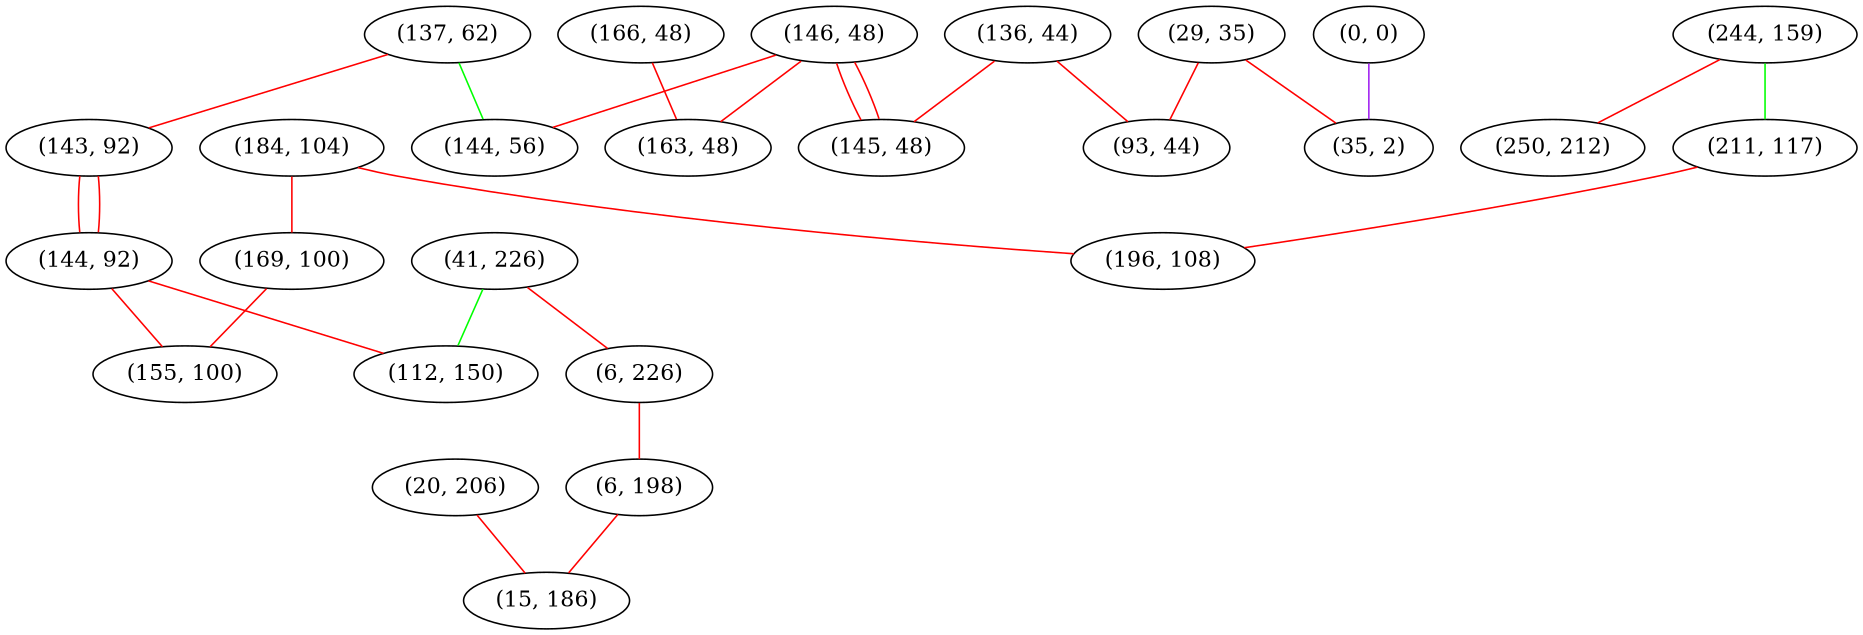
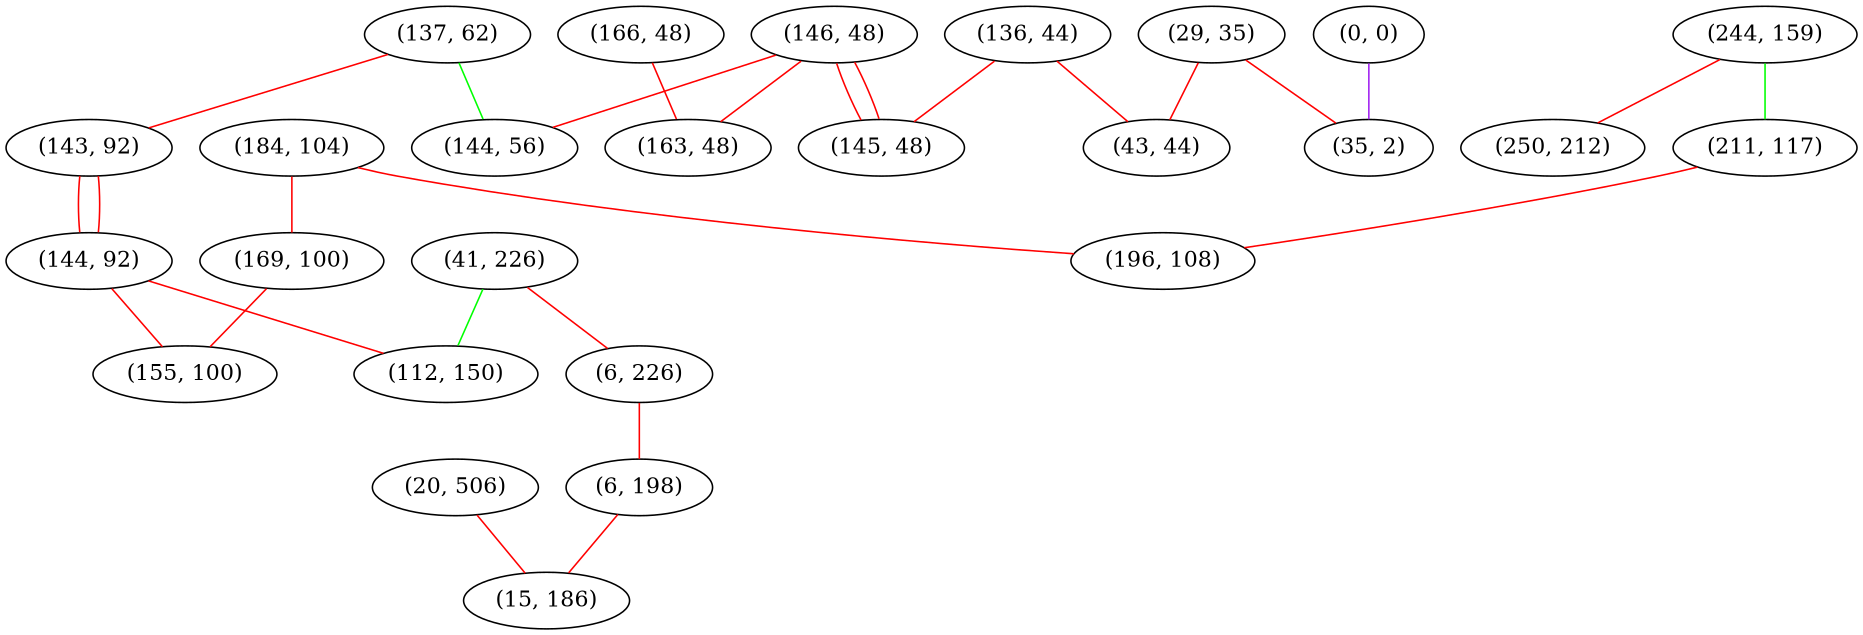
(1157, 148) -> (1157, 148)
(455, 487) -> (455, 487)
